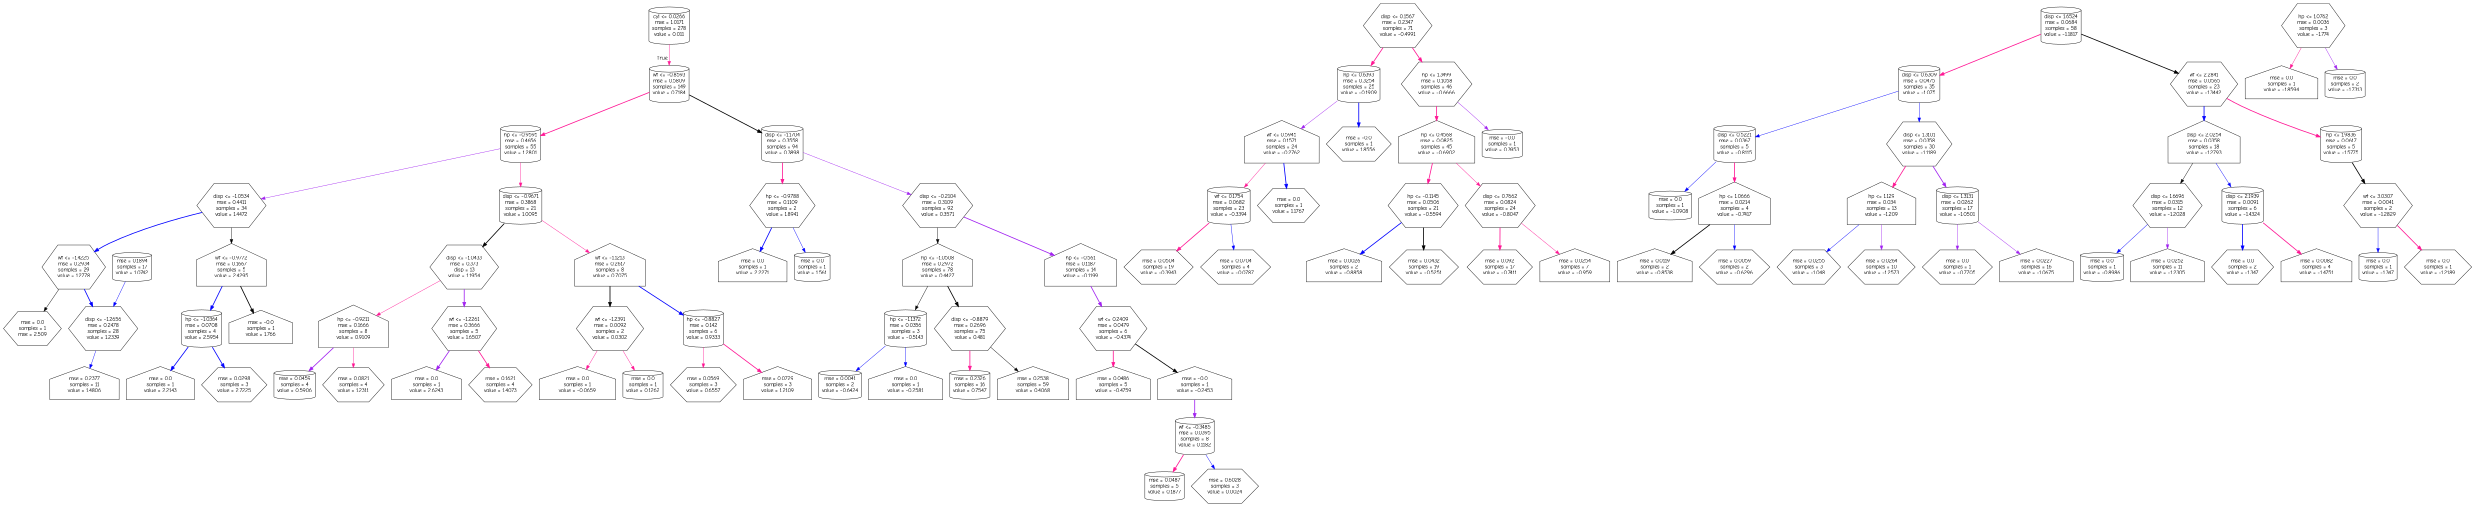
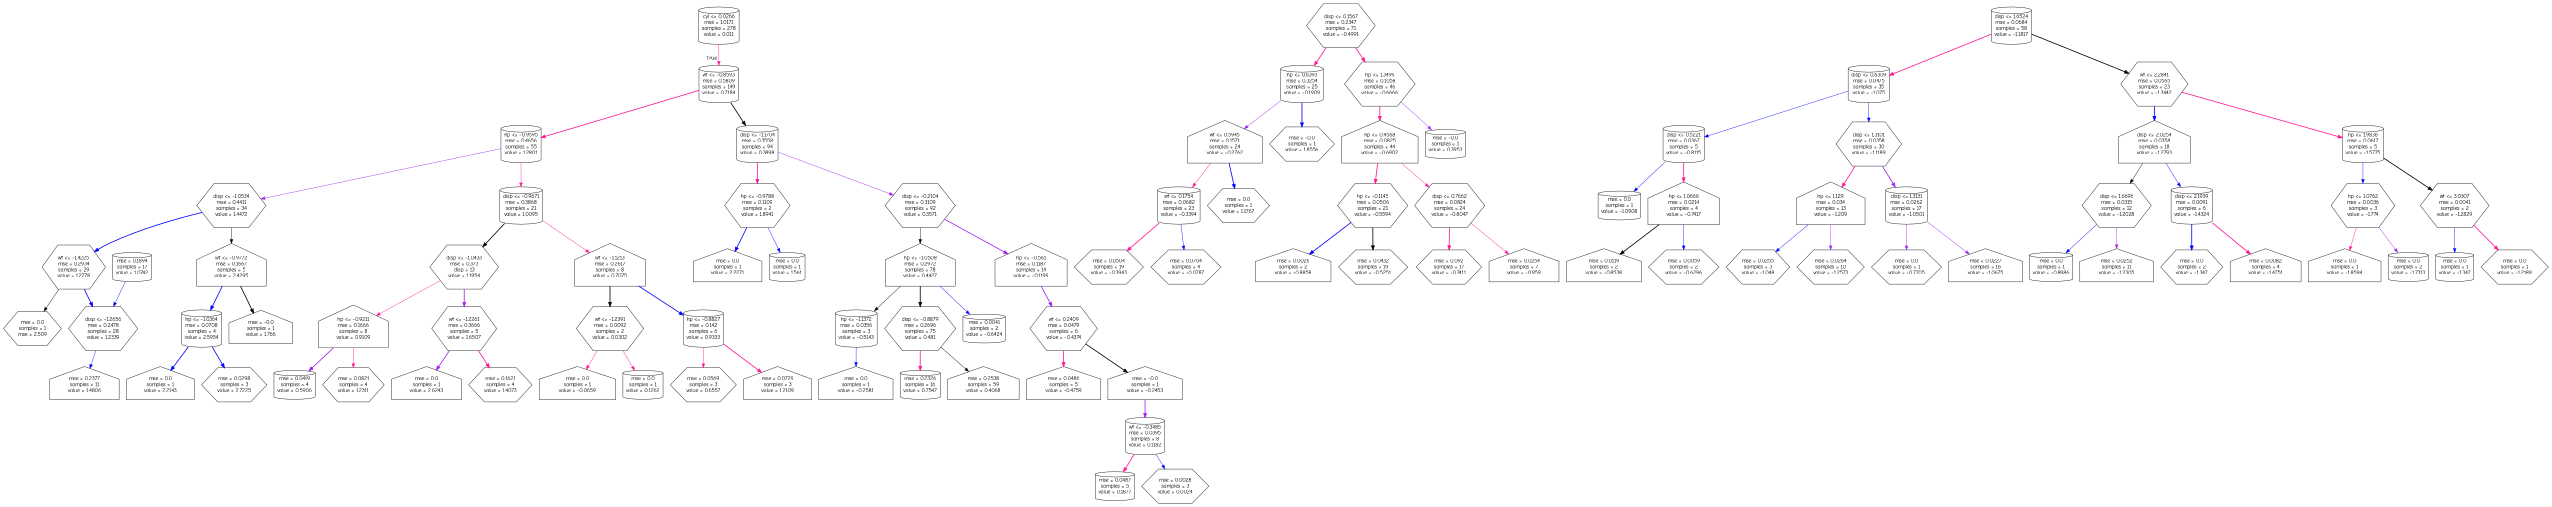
(1437, 144) -> (1380, 144)
none -> (2363, 171)
(872, 357) -> (953, 299)
(295, 385) -> (295, 385)
(1225, 486) -> (1175, 486)
